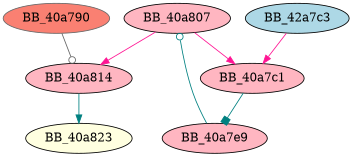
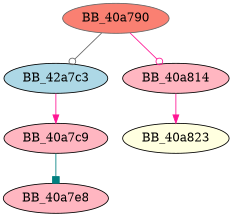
(177, 18) -> none
(66, 45) -> (143, 46)
none -> (88, 46)
(252, 78) -> (56, 138)
(79, 104) -> (176, 104)
(215, 138) -> (56, 198)
